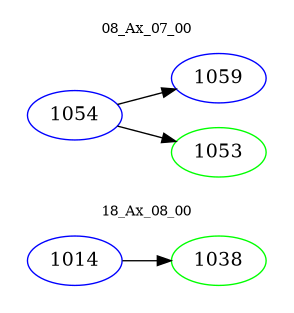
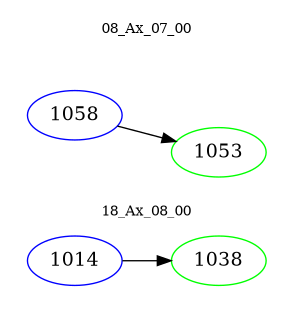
(219, 78) -> none
(75, 115) -> (75, 115)
